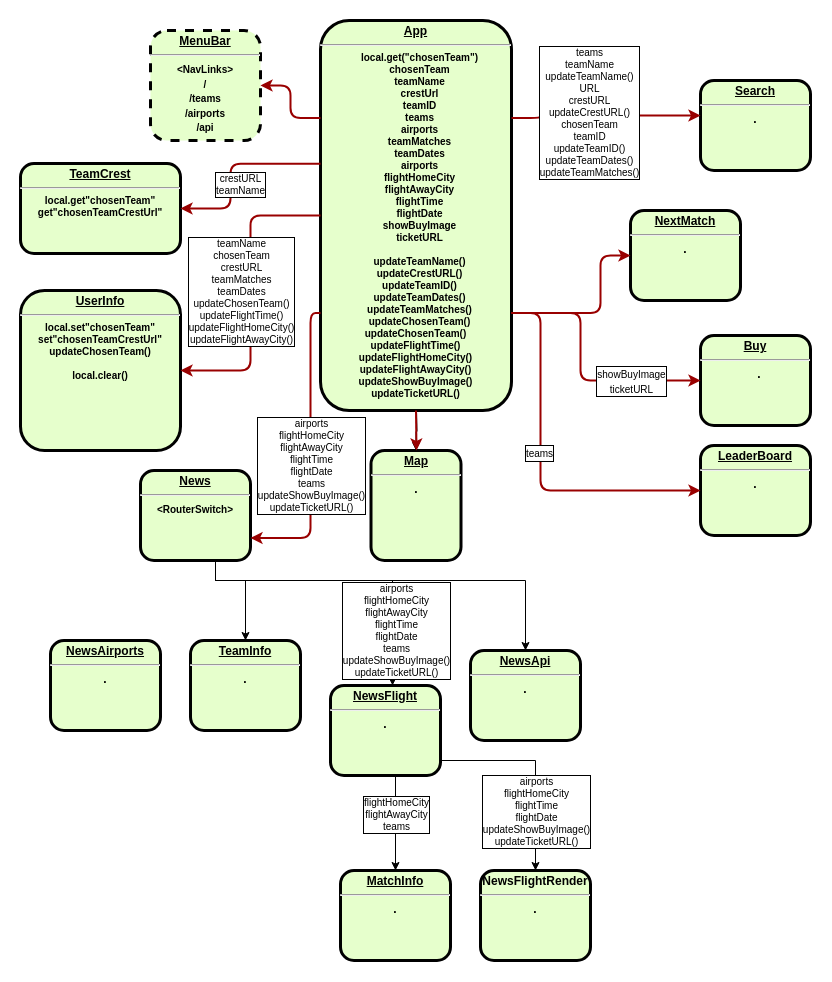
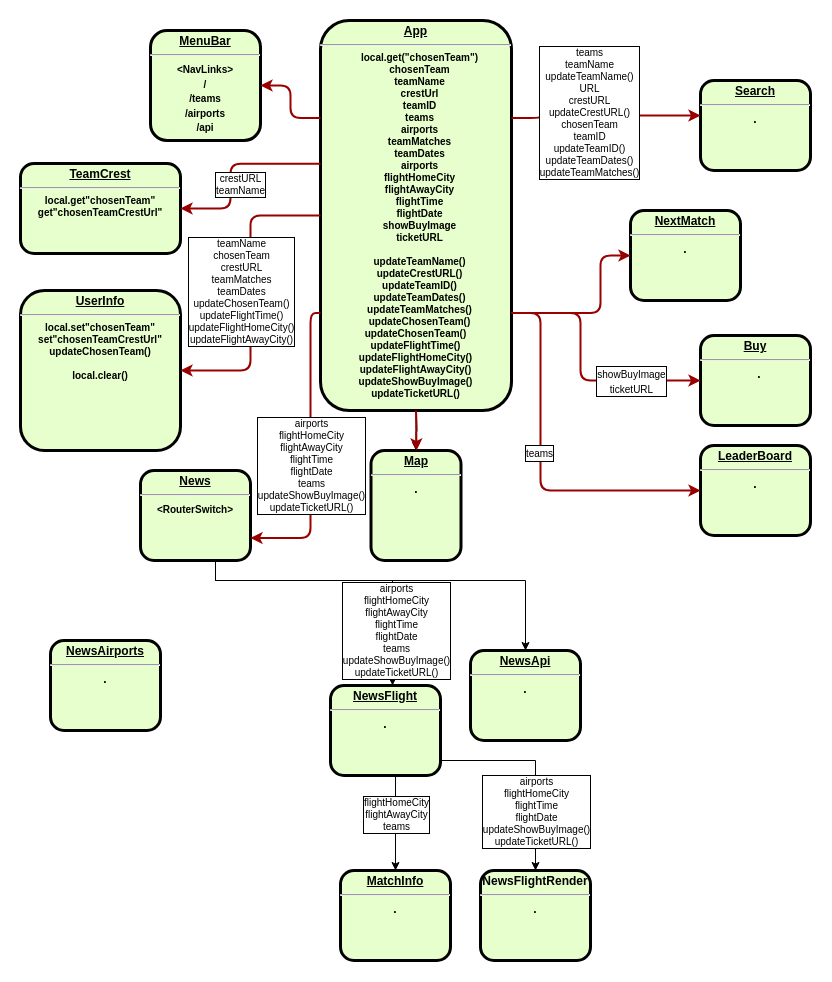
(206, 86) -> (206, 86)
(246, 608) -> none
(246, 686) -> none
